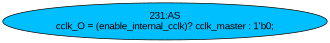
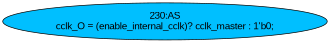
(165, 21) -> (165, 21)
